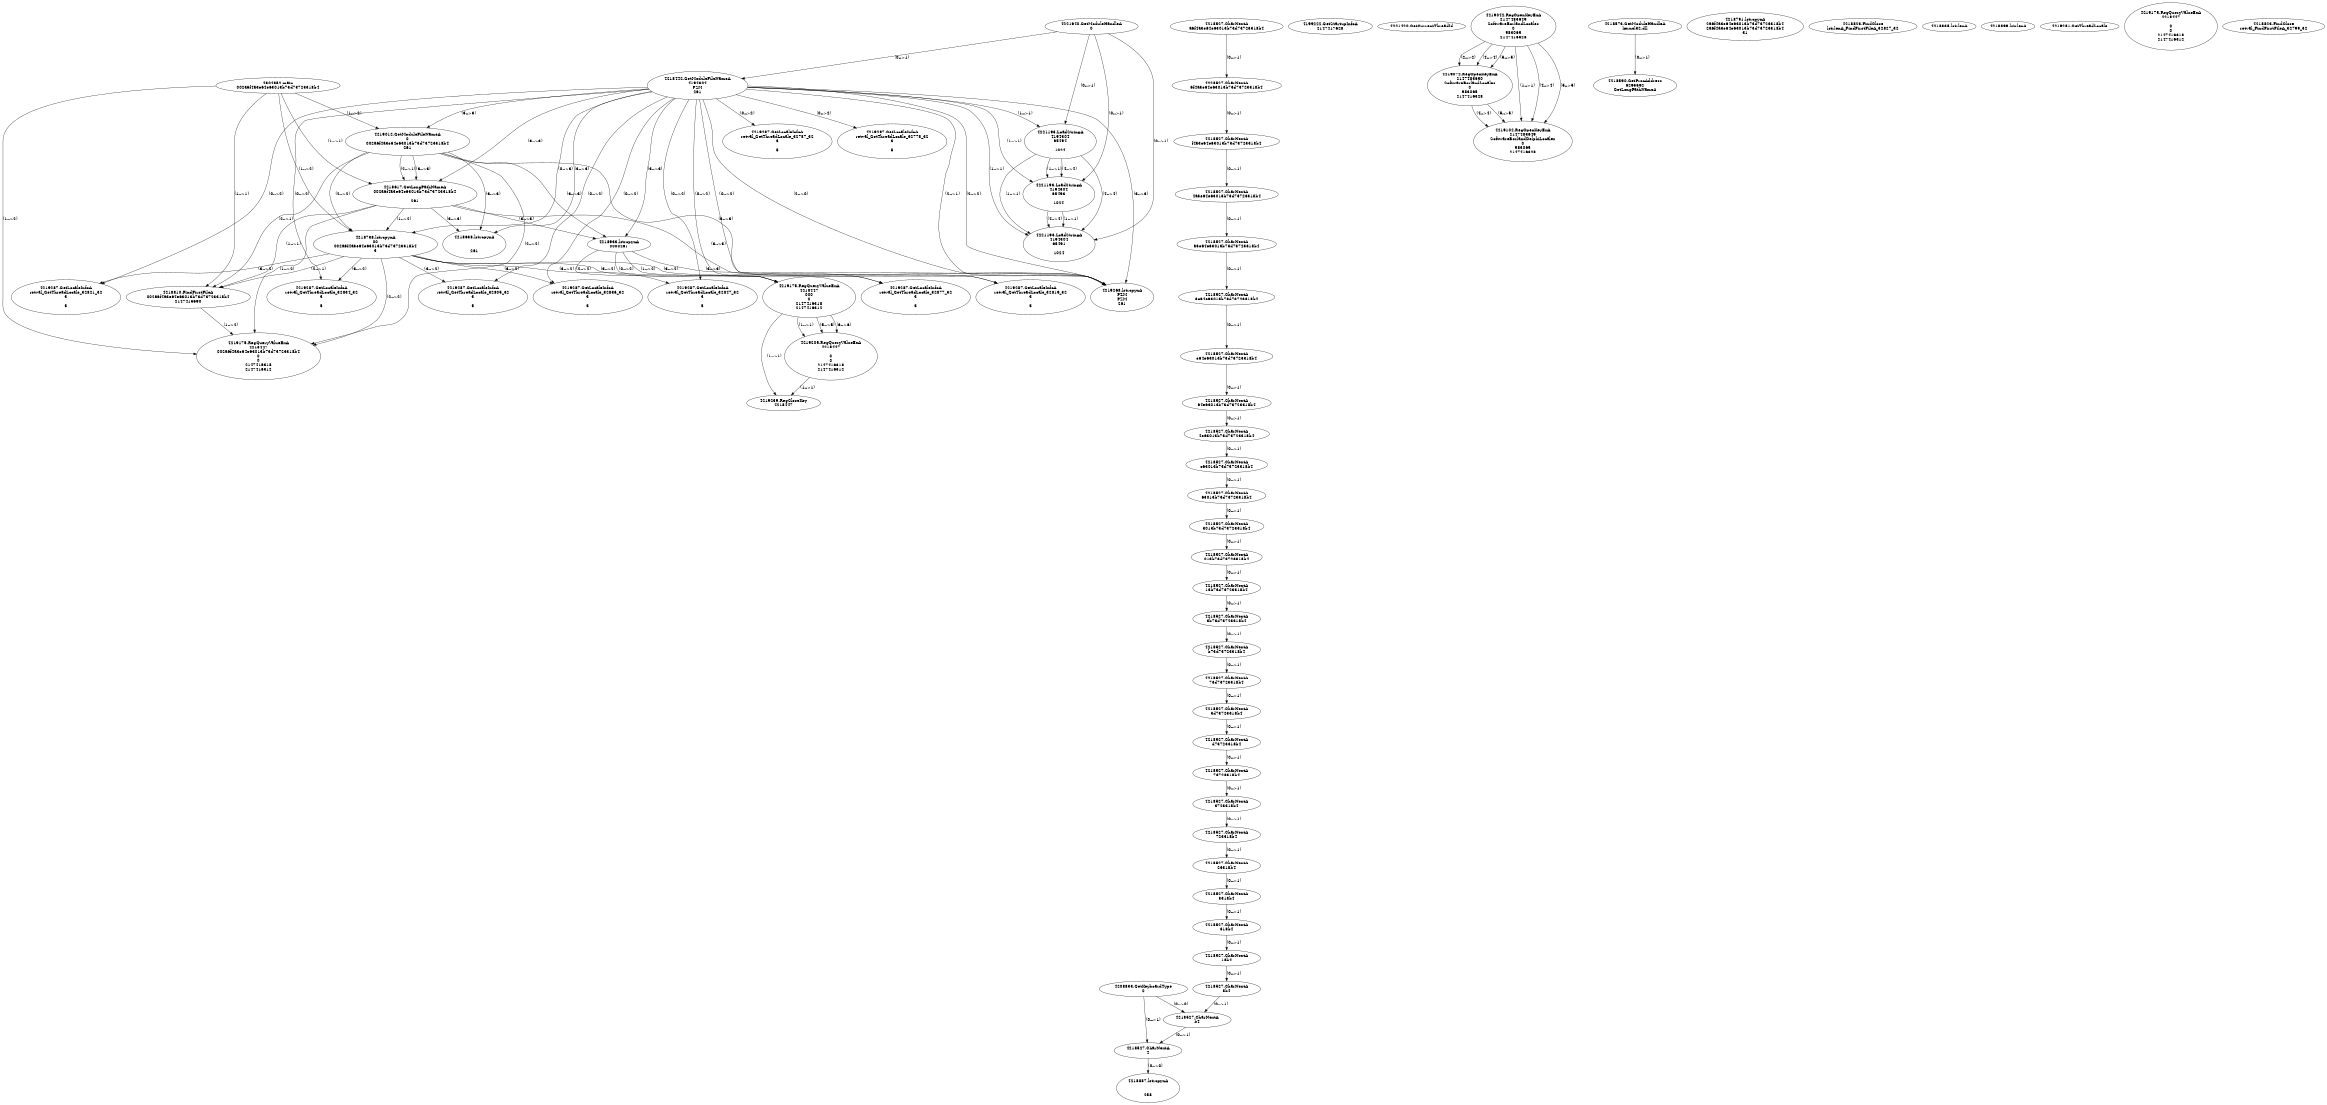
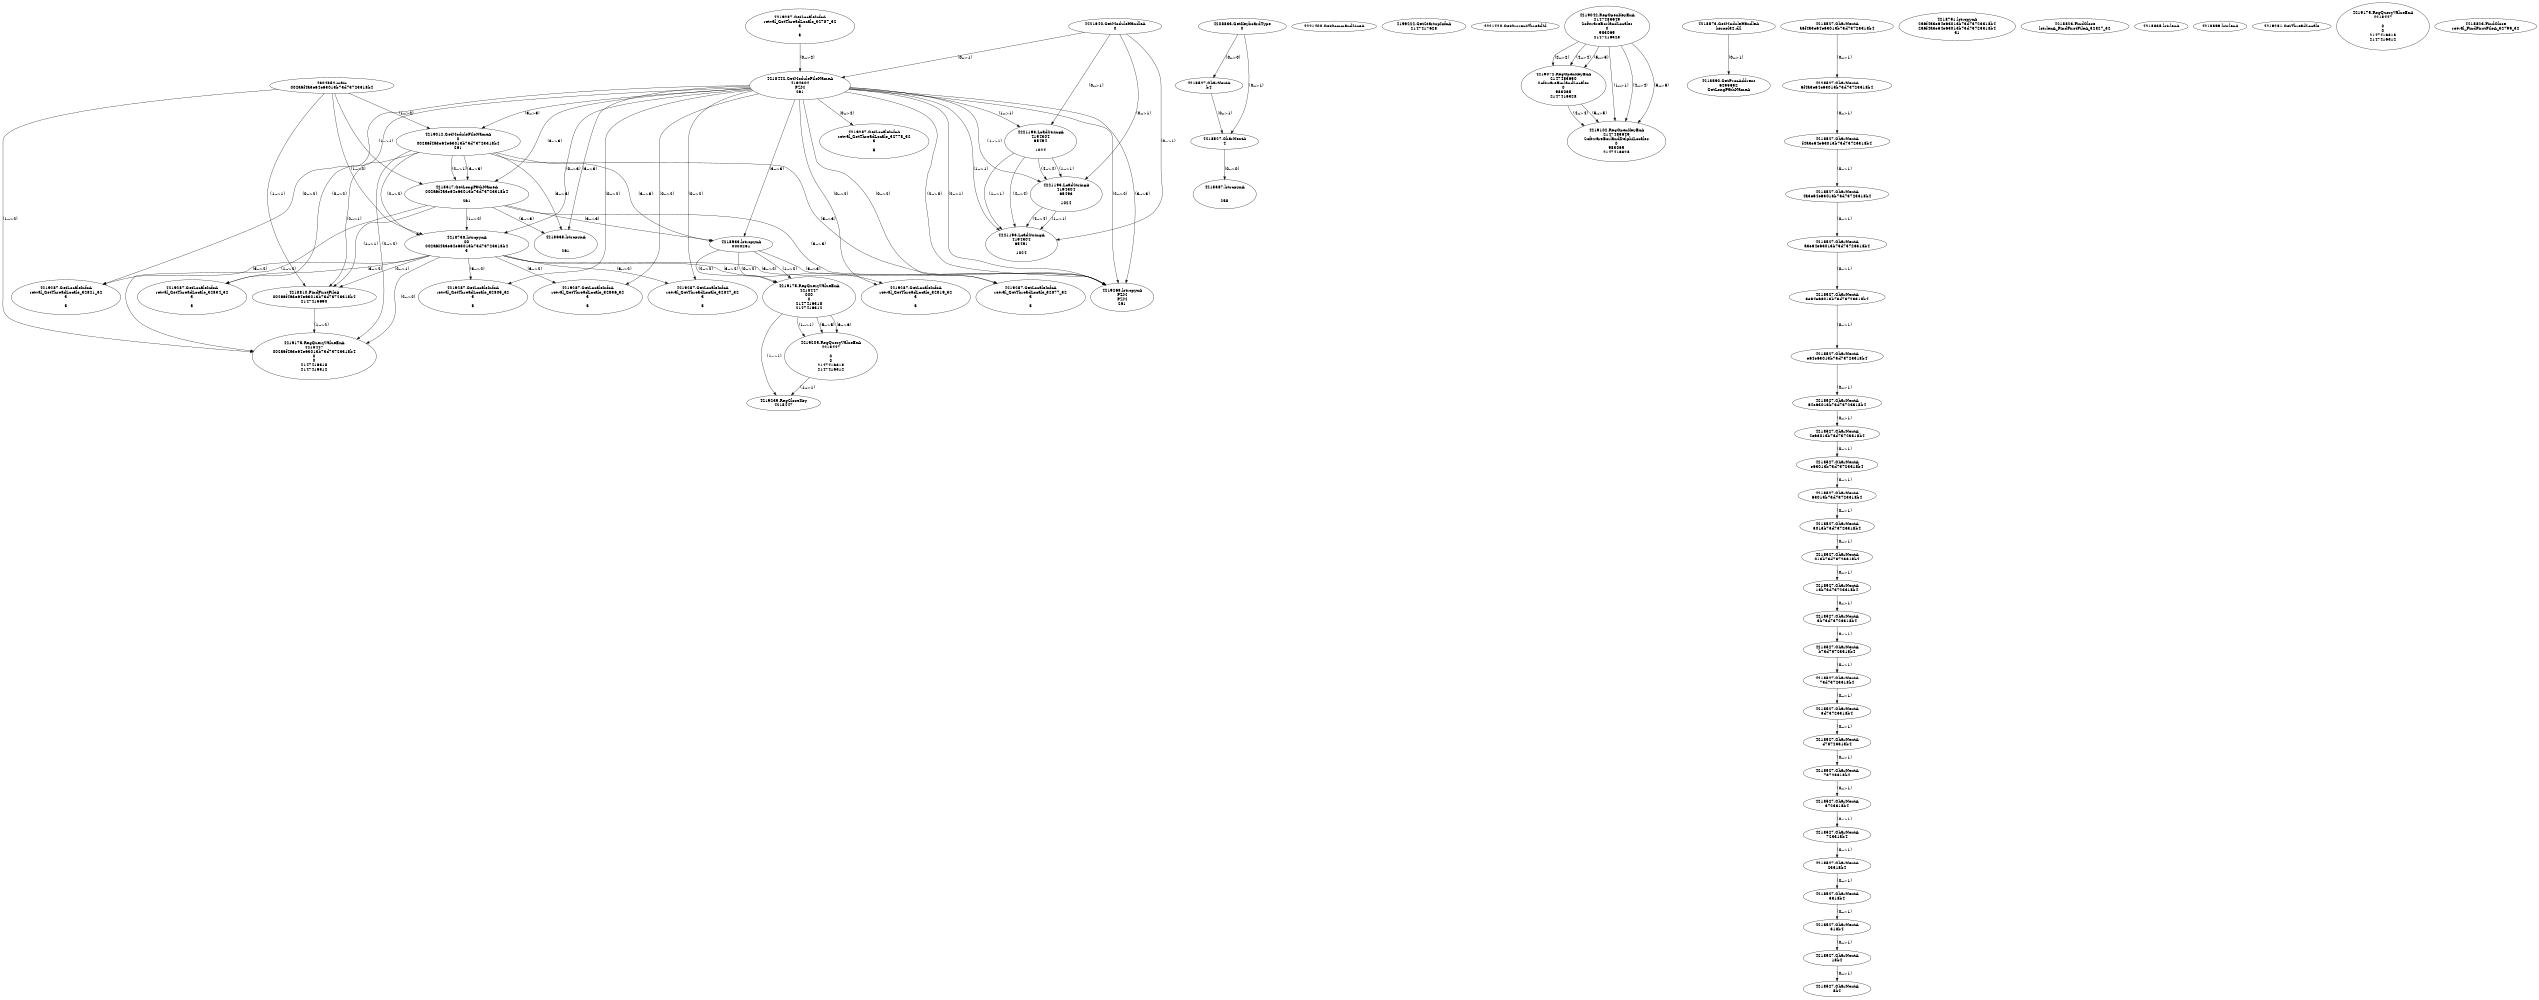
none -> (1334, 26)
(734, 111) -> (800, 56)
(1213, 1003) -> none
